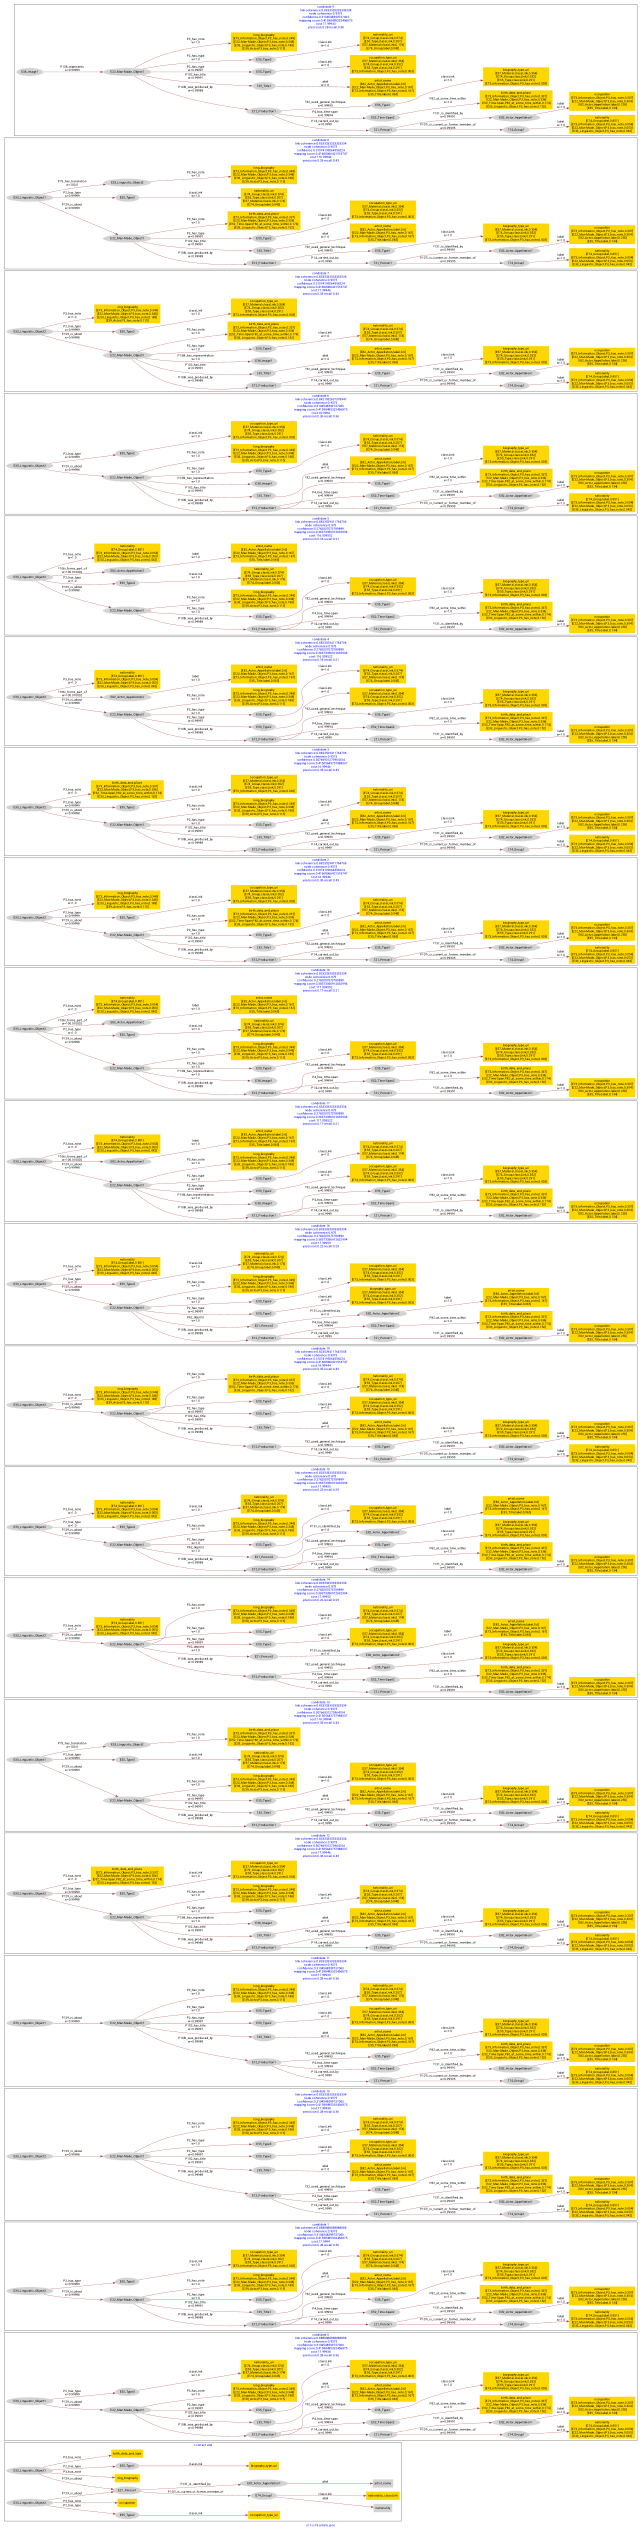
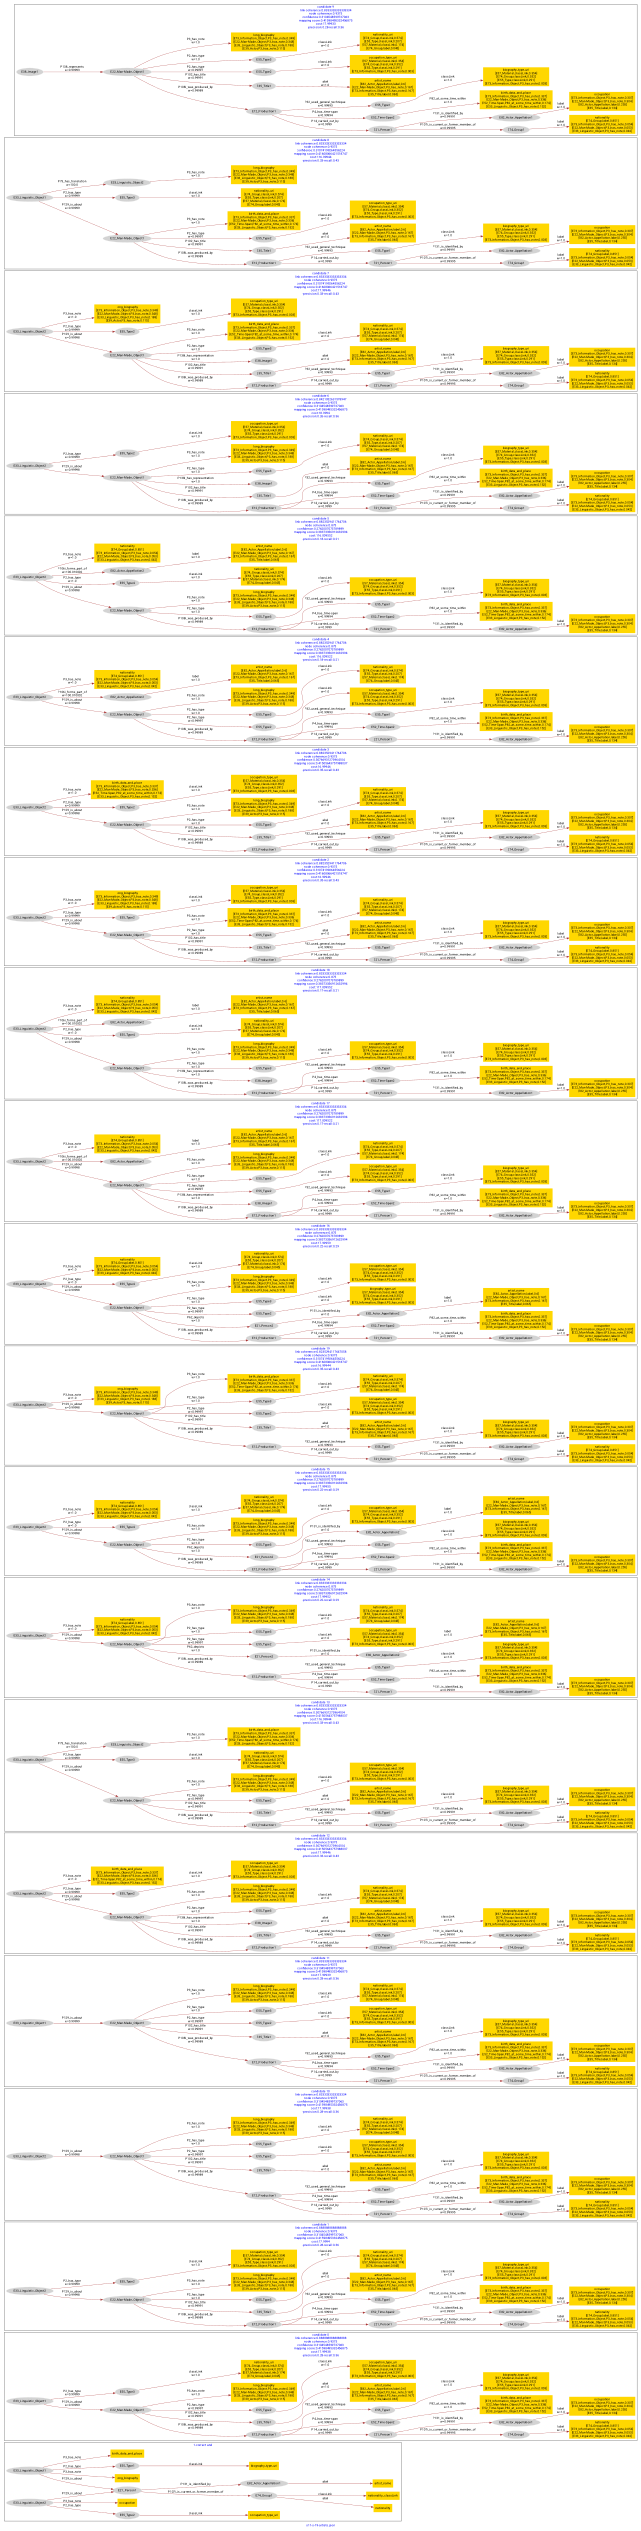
(127, 2454) -> (127, 2454)
(383, 2483) -> (383, 2483)
(383, 2508) -> (383, 2508)
